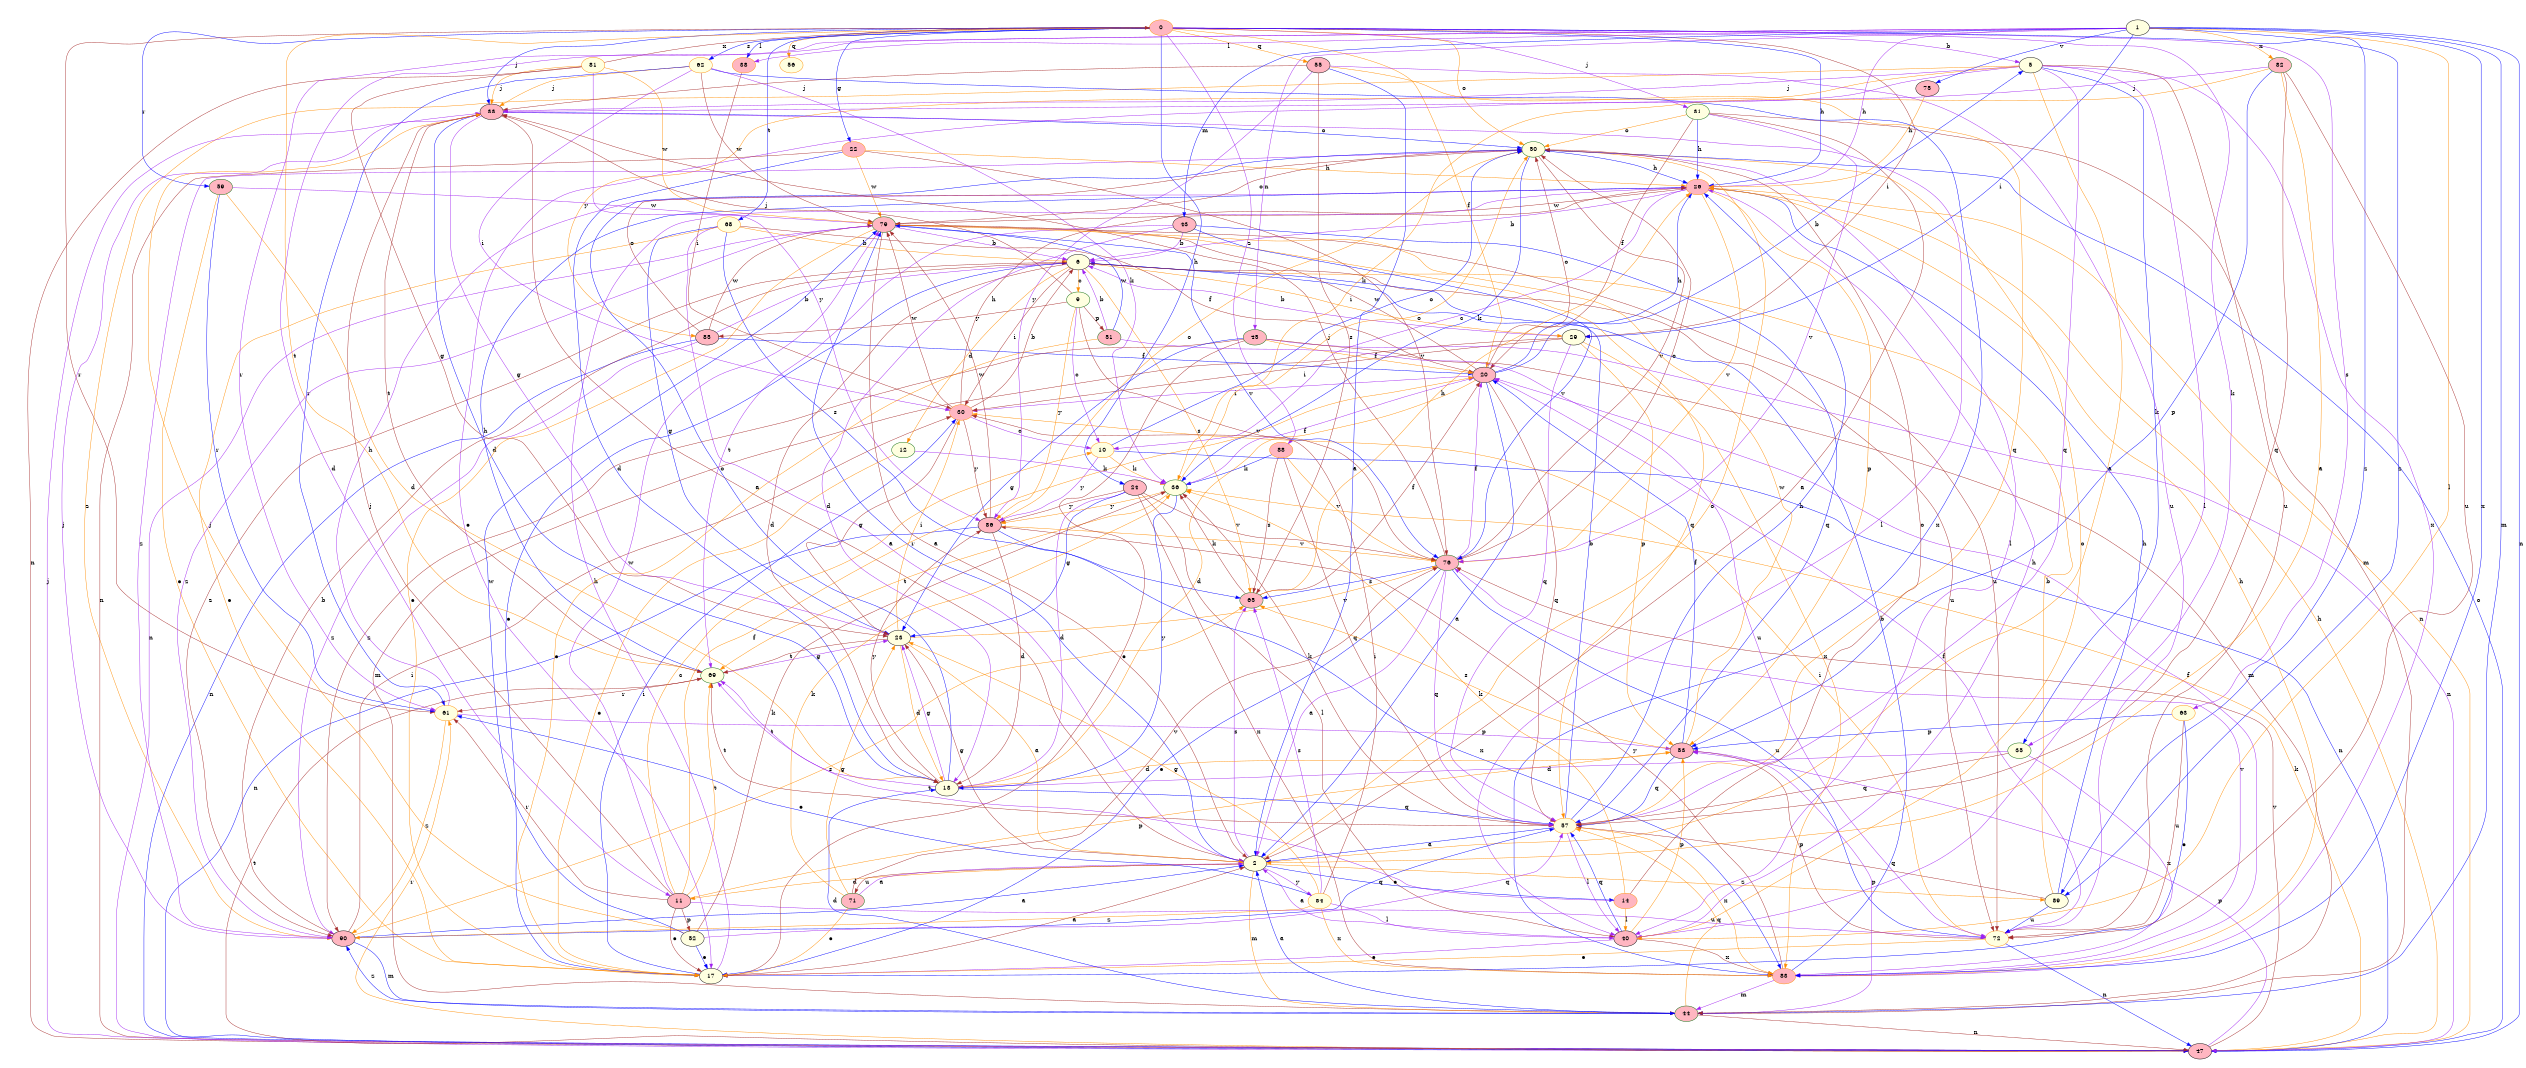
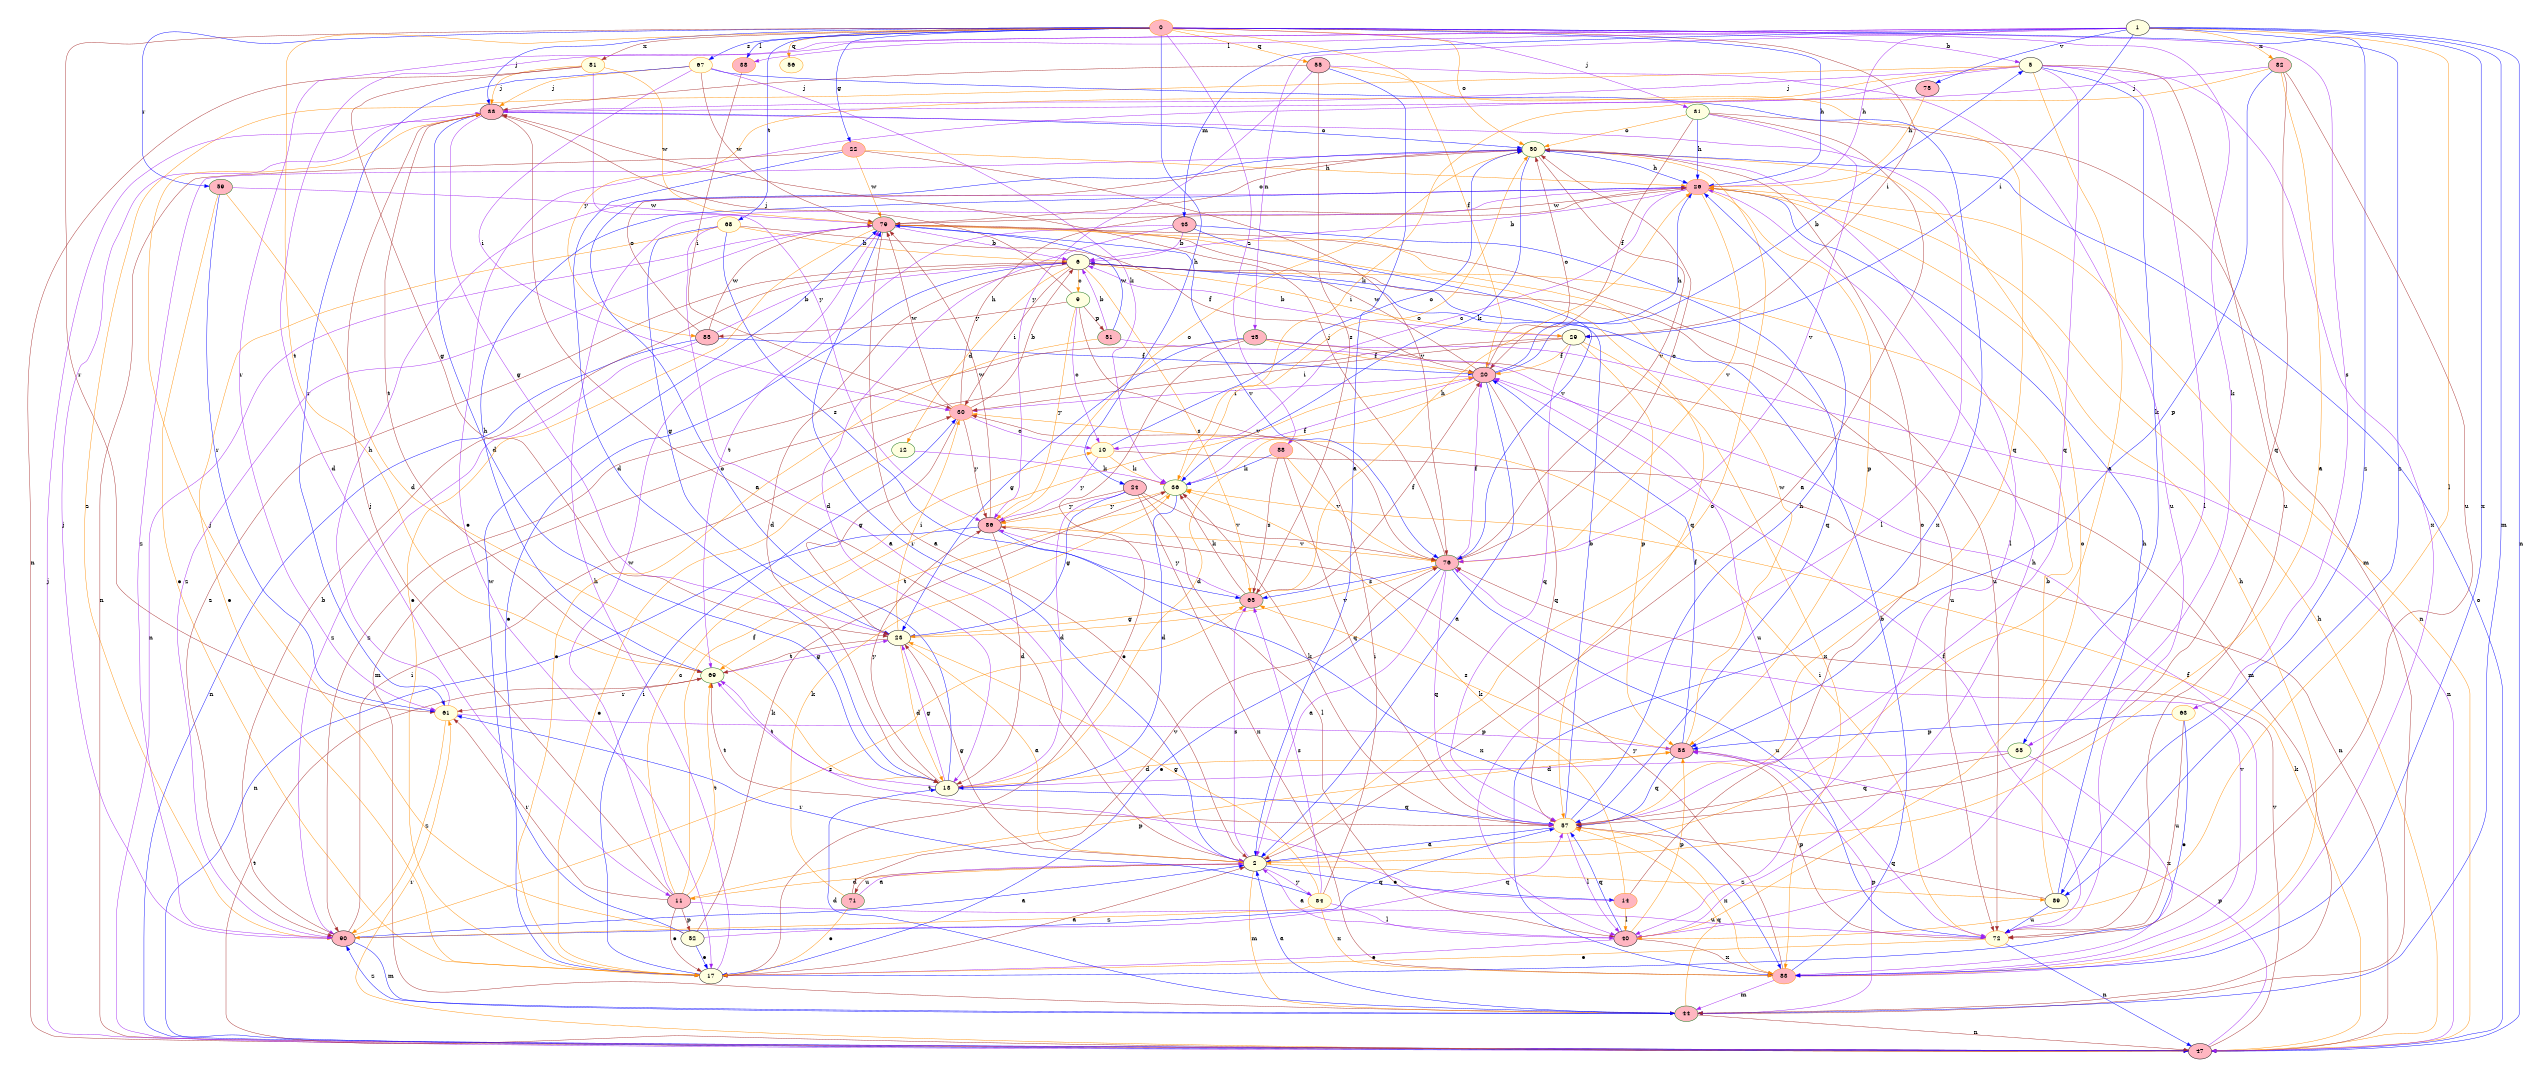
(738, 42) -> (876, 32)
(701, 65) -> (701, 65)
none -> (1538, 365)
none -> (1124, 556)
(1975, 572) -> (1975, 572)
(1164, 638) -> (1164, 638)
(842, 763) -> (1086, 621)
(801, 807) -> (801, 807)
